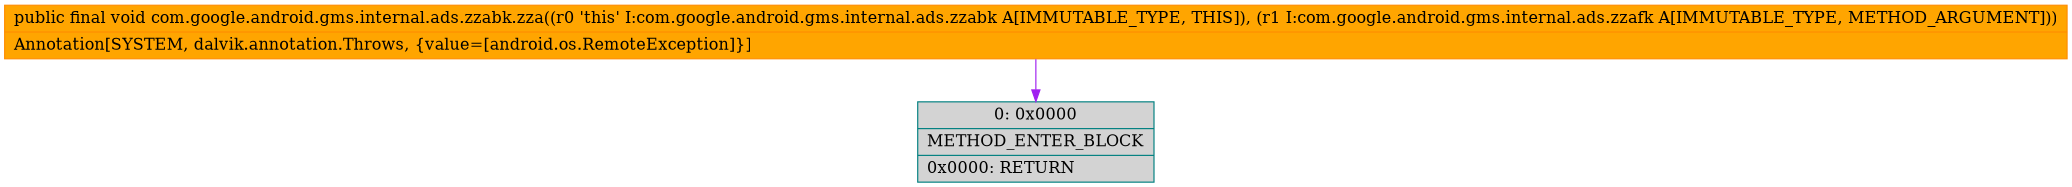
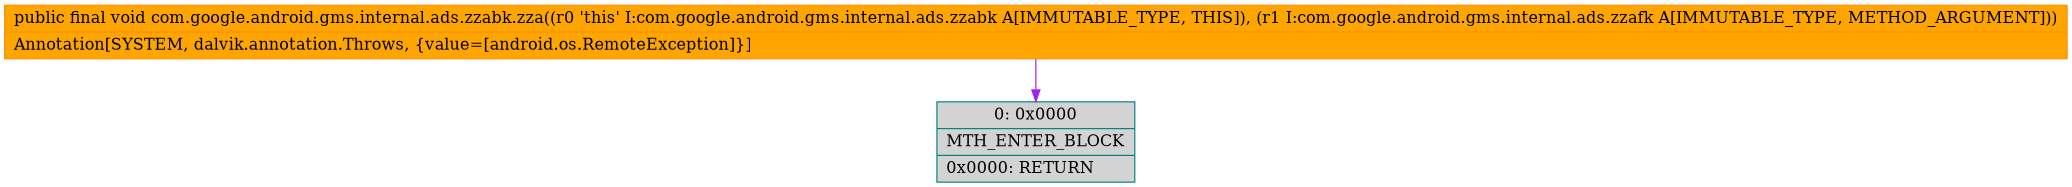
(1036, 141) -> (1036, 141)
